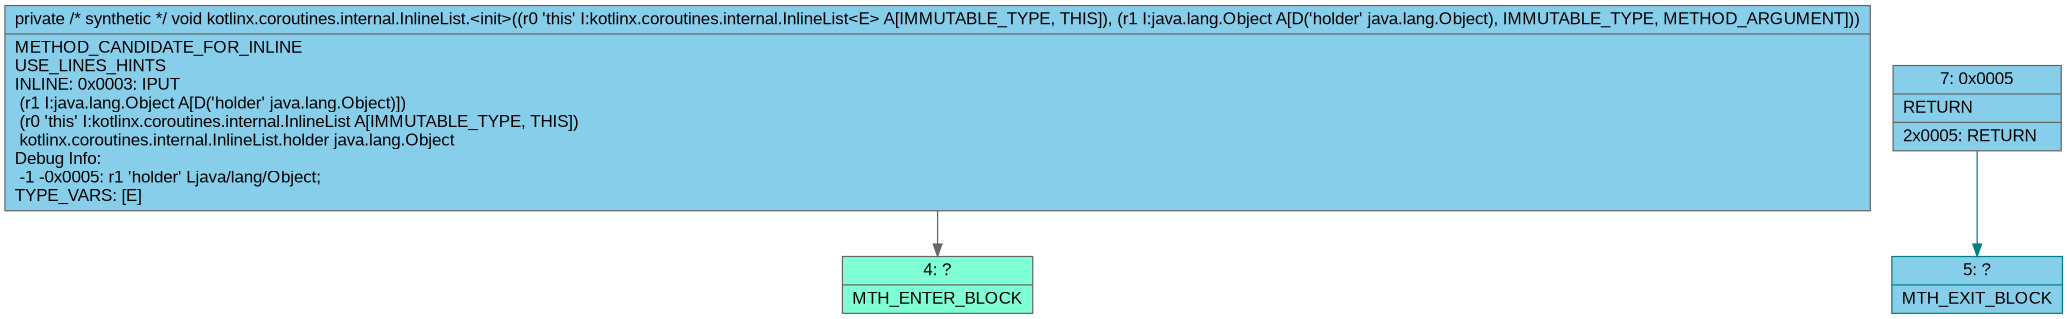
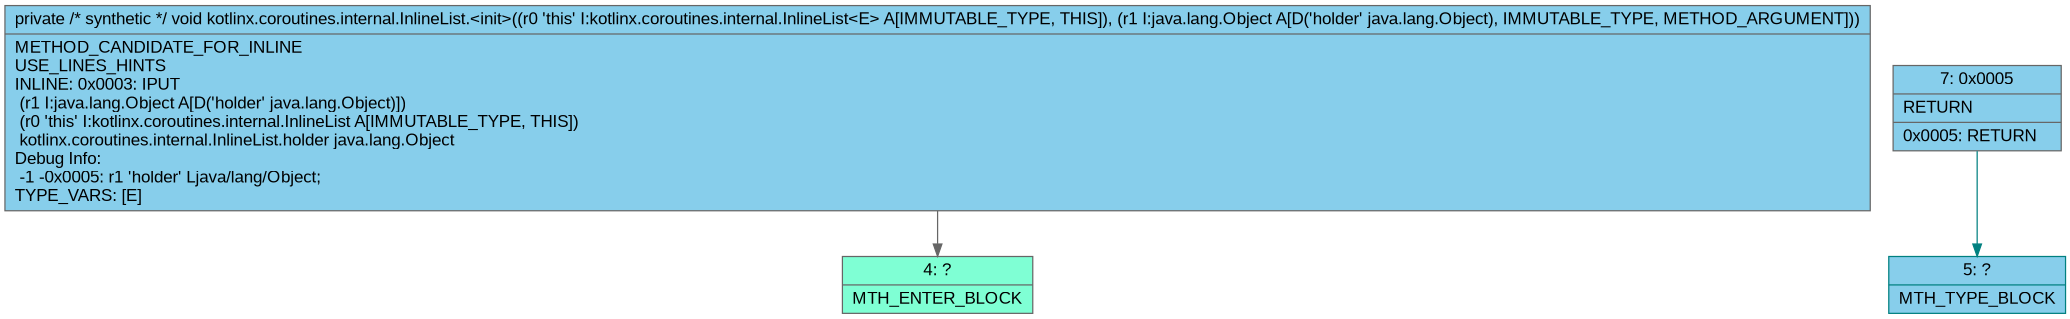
(1977, 136) -> (1977, 136)
(1977, 299) -> (1977, 299)
